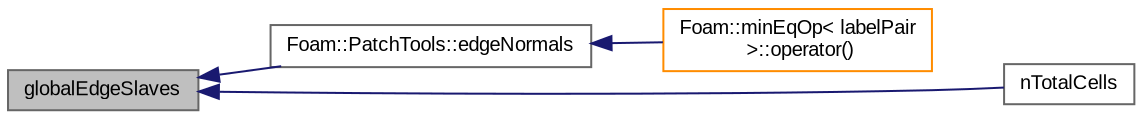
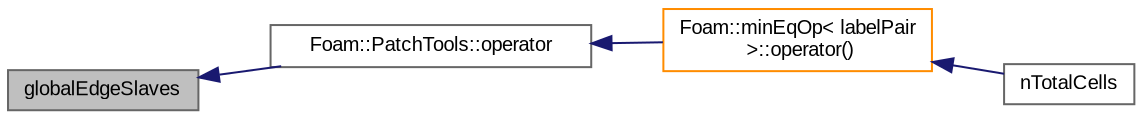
(431, 46) -> (431, 46)
(612, 94) -> (978, 70)
